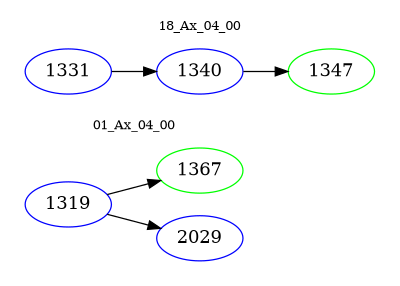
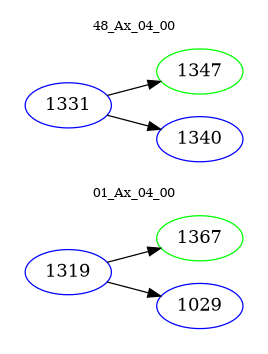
(200, 27) -> (134, 27)
(259, 71) -> (128, 90)
(200, 238) -> (200, 306)
